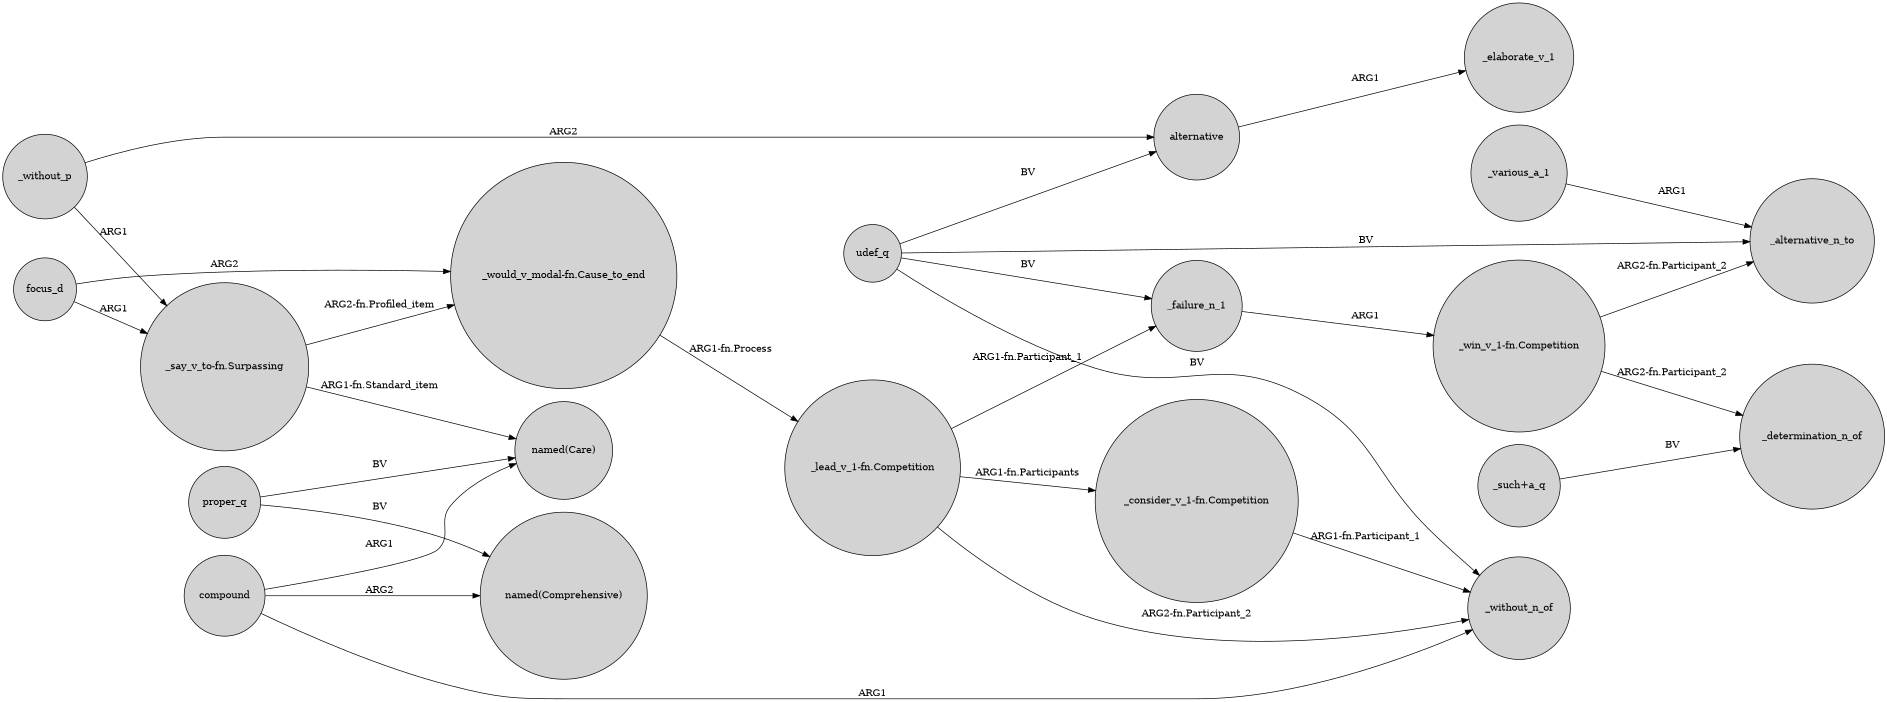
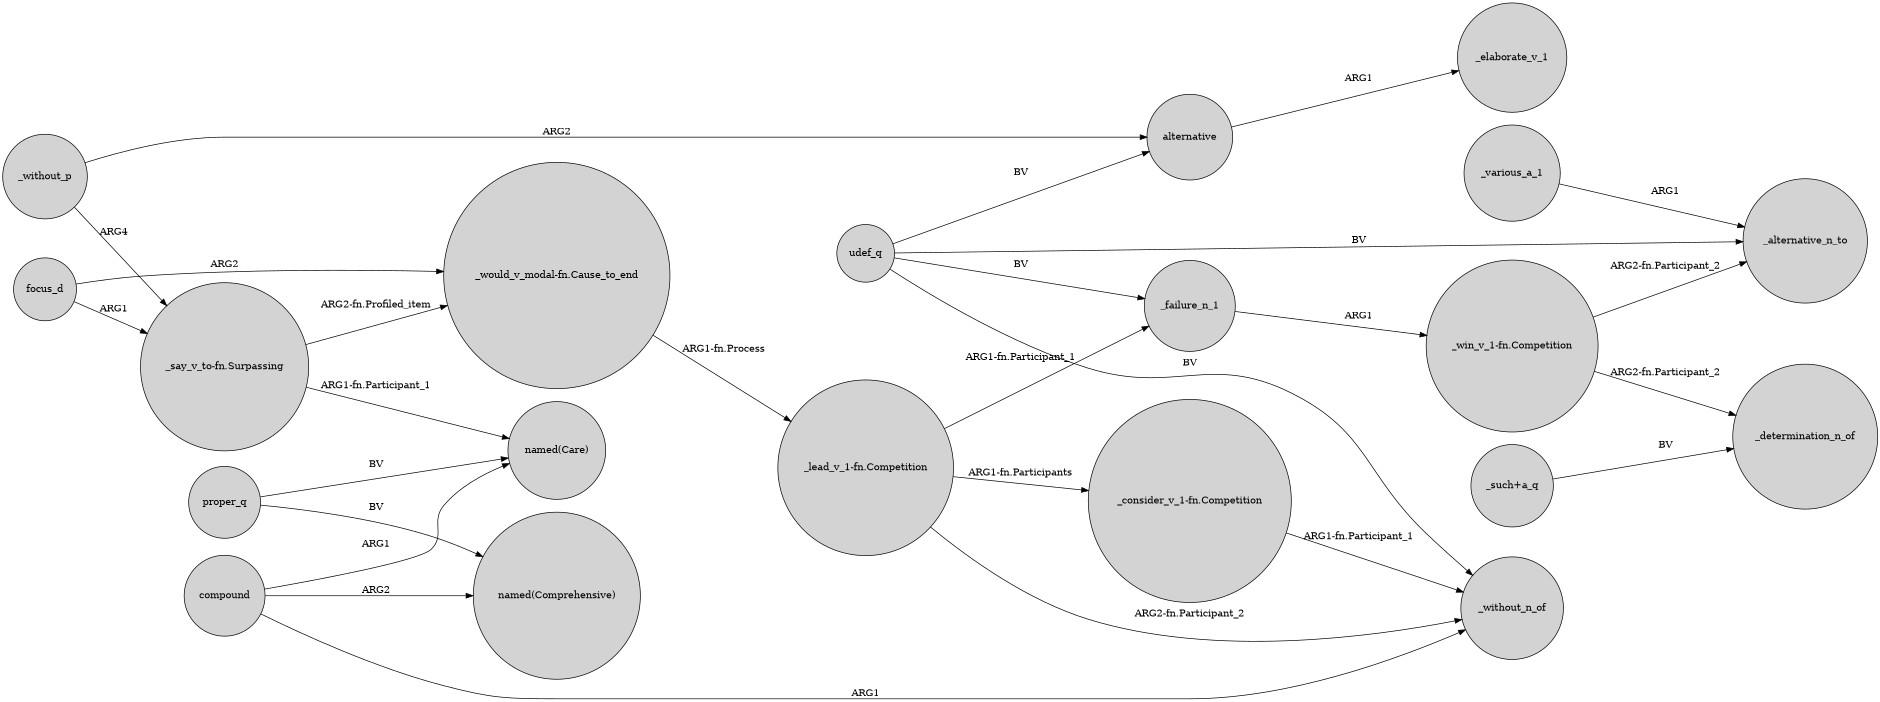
(114, 232) -> (114, 232)
(380, 386) -> (376, 386)
